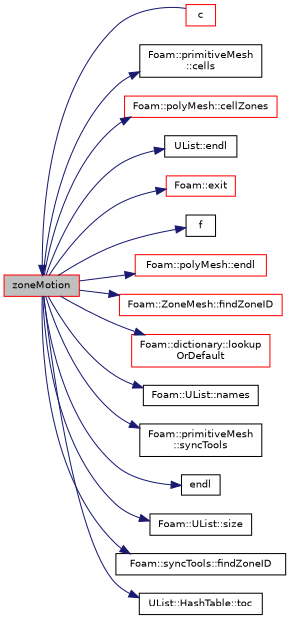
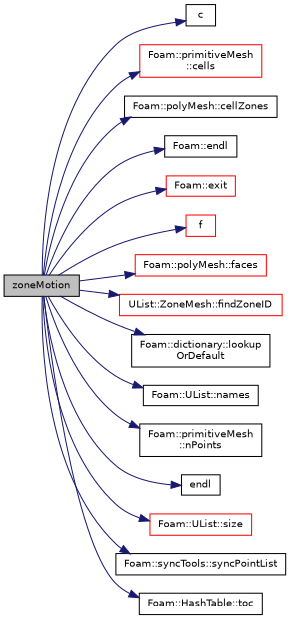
(201, 15) -> (201, 15)
(201, 61) -> (201, 61)
(68, 103) -> (68, 122)
(201, 107) -> (201, 107)
(201, 146) -> (201, 146)
(201, 226) -> (201, 226)
(201, 265) -> (201, 265)
(42, 286) -> (42, 286)
(201, 305) -> (201, 305)
(201, 351) -> (201, 351)
(201, 440) -> (201, 440)
(201, 525) -> (201, 525)
(201, 564) -> (201, 564)
(201, 604) -> (201, 604)
